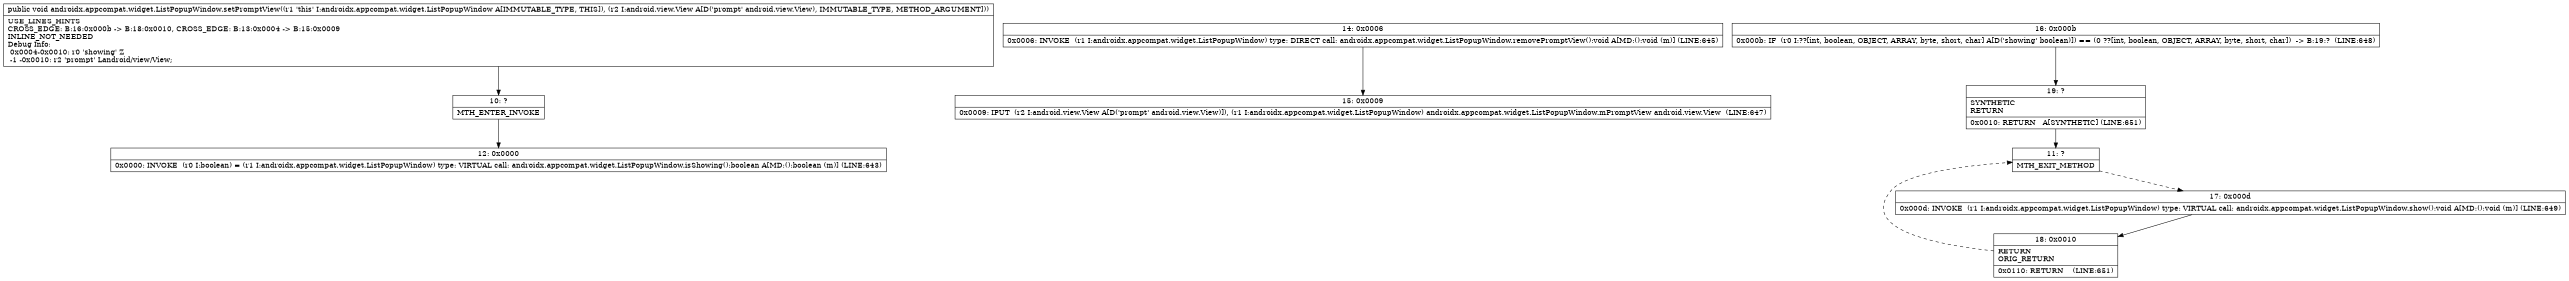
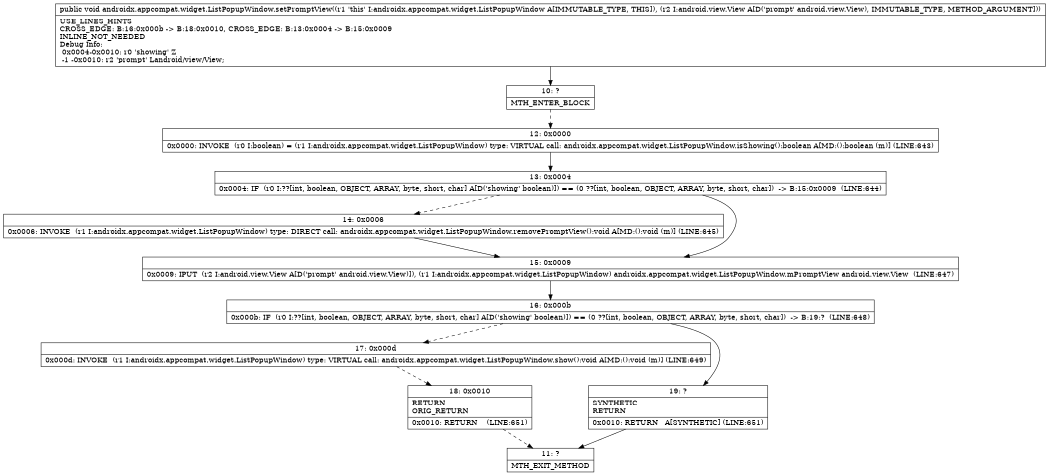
(499, 113) -> (551, 103)
(499, 131) -> (551, 116)
(2139, 180) -> (466, 333)
none -> (551, 183)
(2157, 225) -> (412, 375)
(2056, 271) -> (470, 423)
none -> (551, 288)
